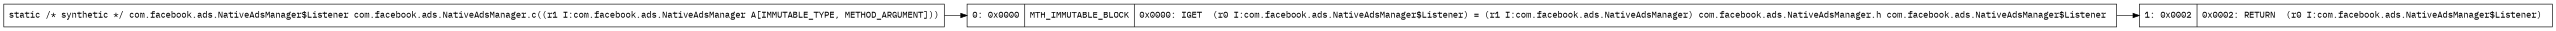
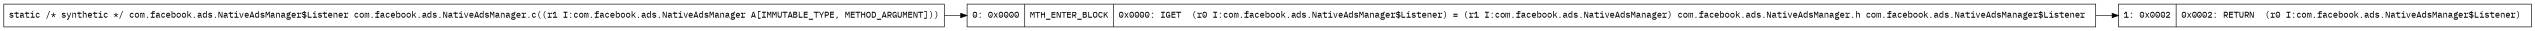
(1080, 15) -> (1069, 15)
